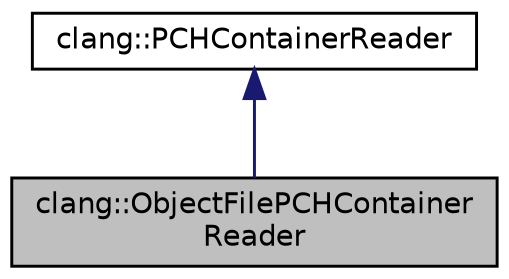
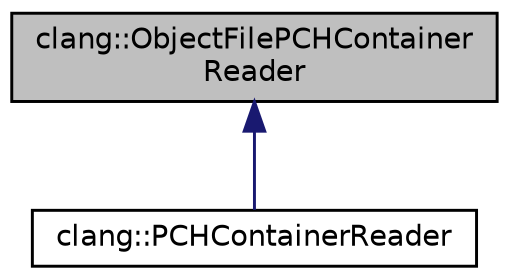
(254, 139) -> (254, 171)
